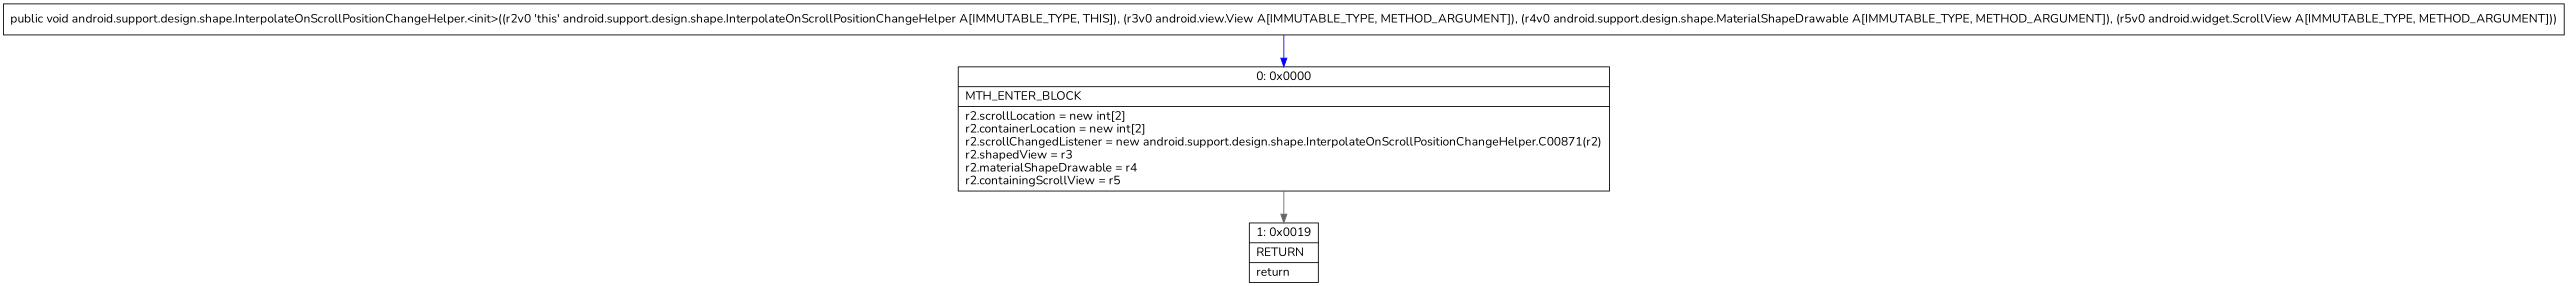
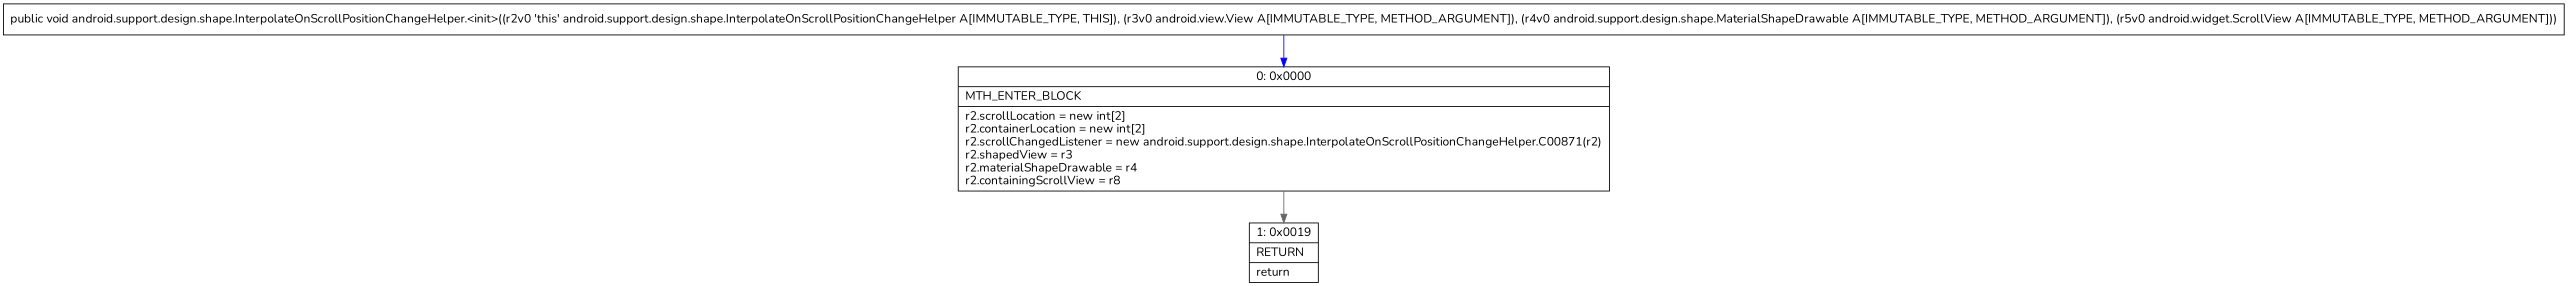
(1043, 181) -> (1043, 181)
